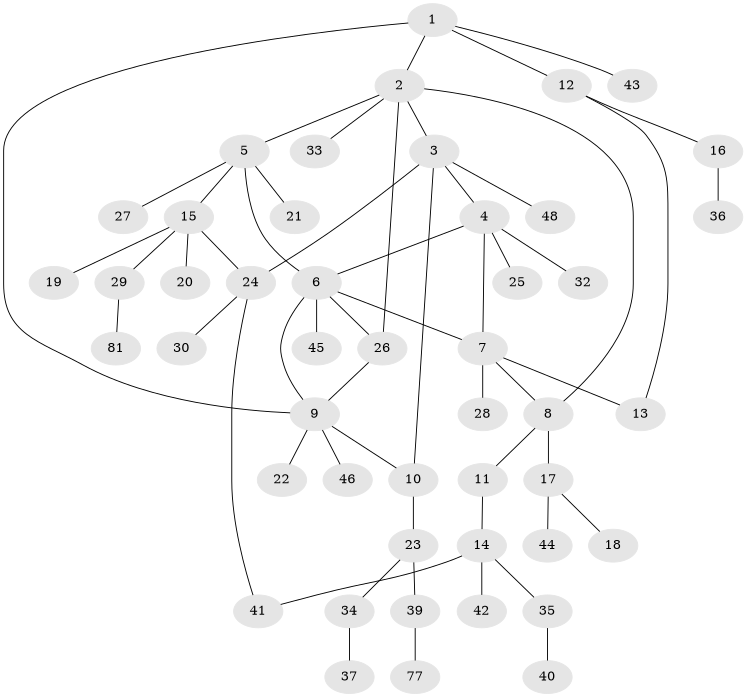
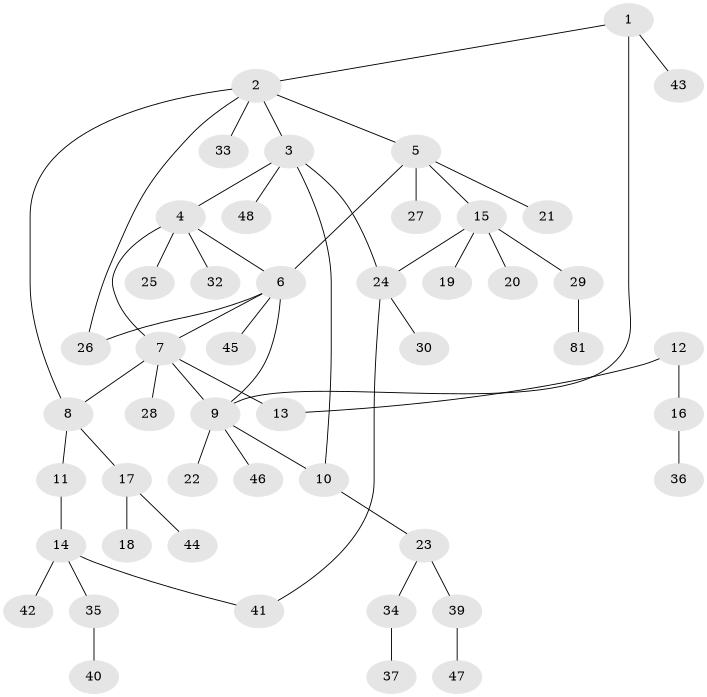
(500, 53) -> none
(349, 381) -> (188, 381)
(415, 677) -> (457, 677)
